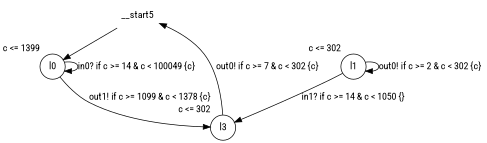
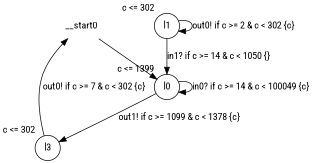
(137, 15) -> (81, 26)
(292, 97) -> (167, 53)
